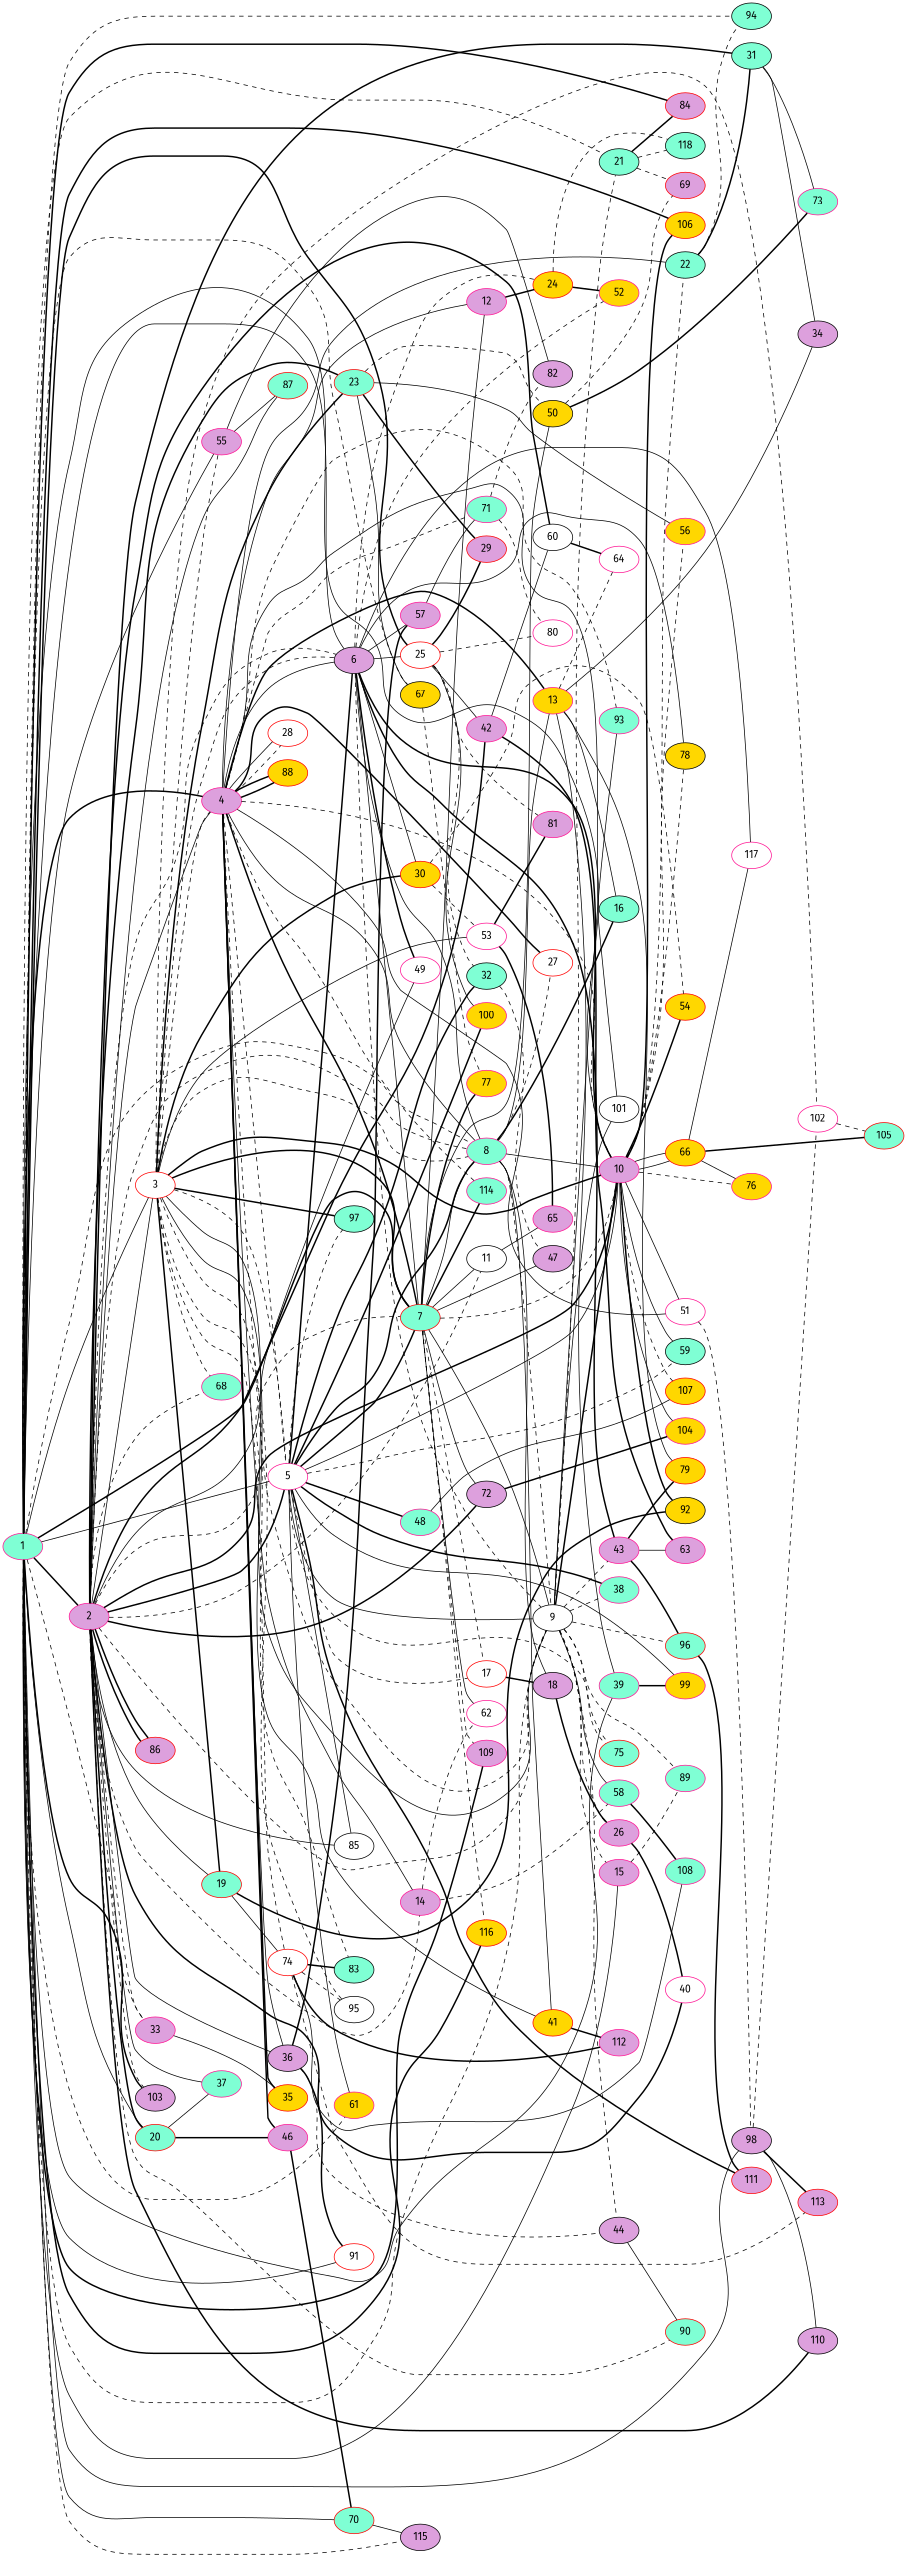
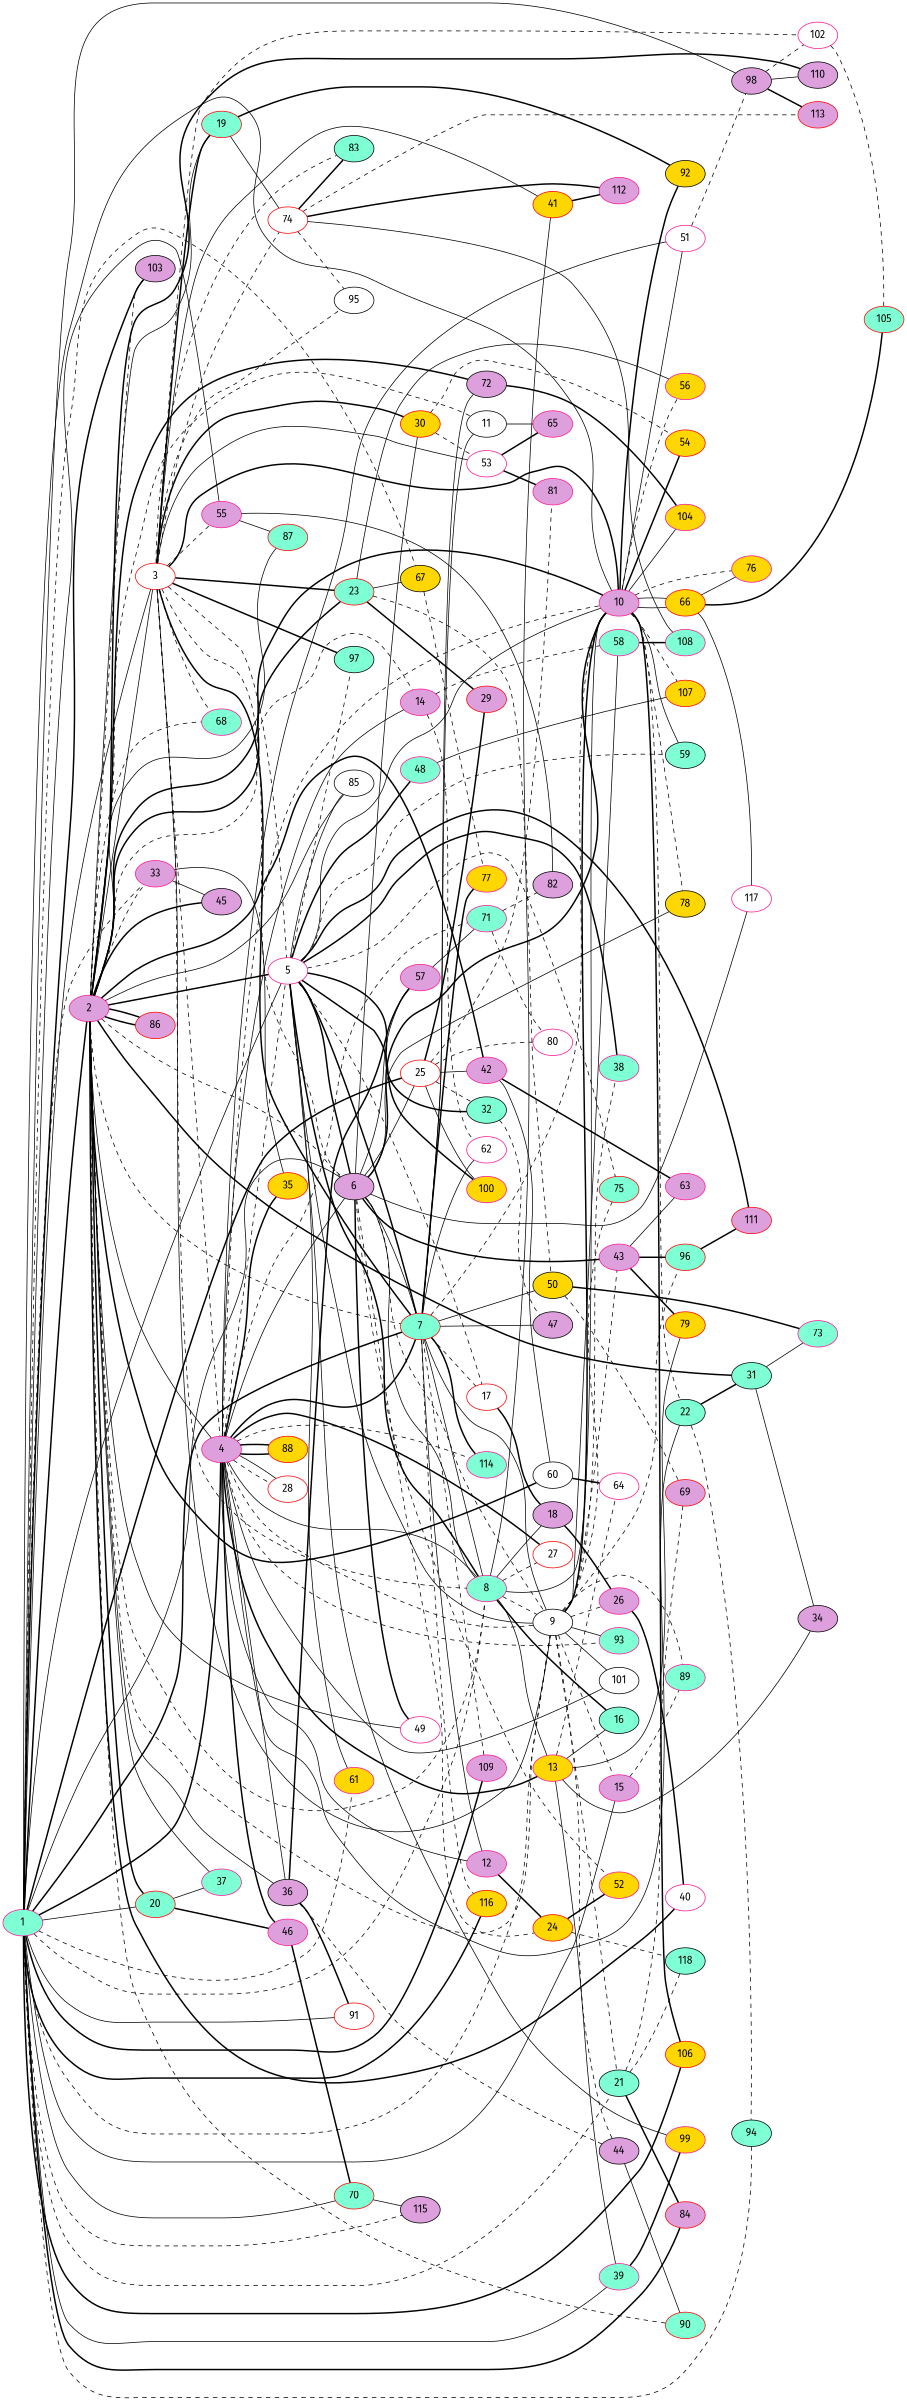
none -> (222, 902)
